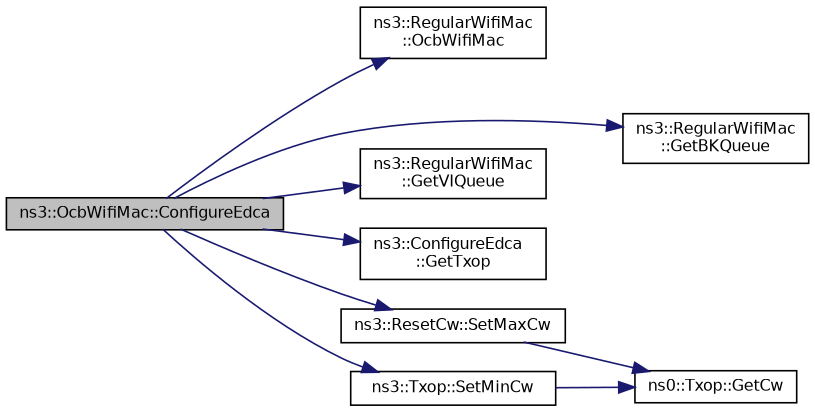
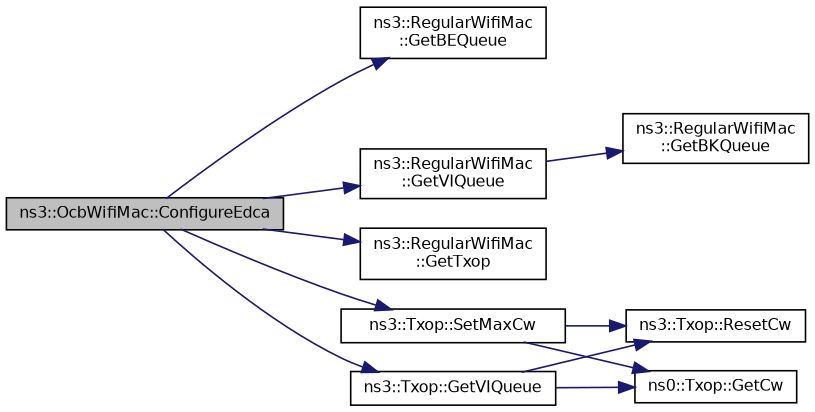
(453, 33) -> (453, 33)
(384, 127) -> (577, 157)
(453, 254) -> (453, 254)
(453, 326) -> (453, 326)
none -> (716, 326)
(453, 388) -> (453, 388)
